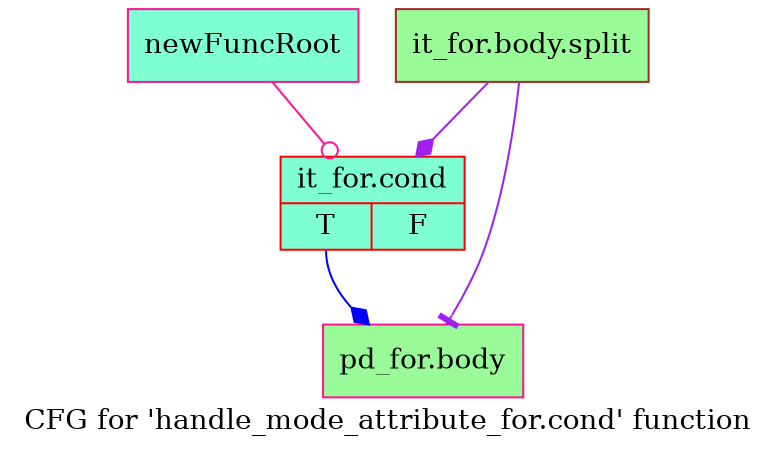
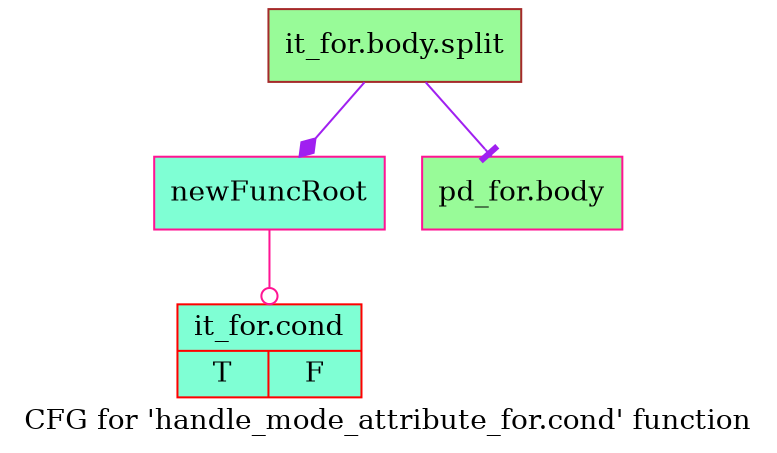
(461, 111) -> (340, 110)
(333, 281) -> none
